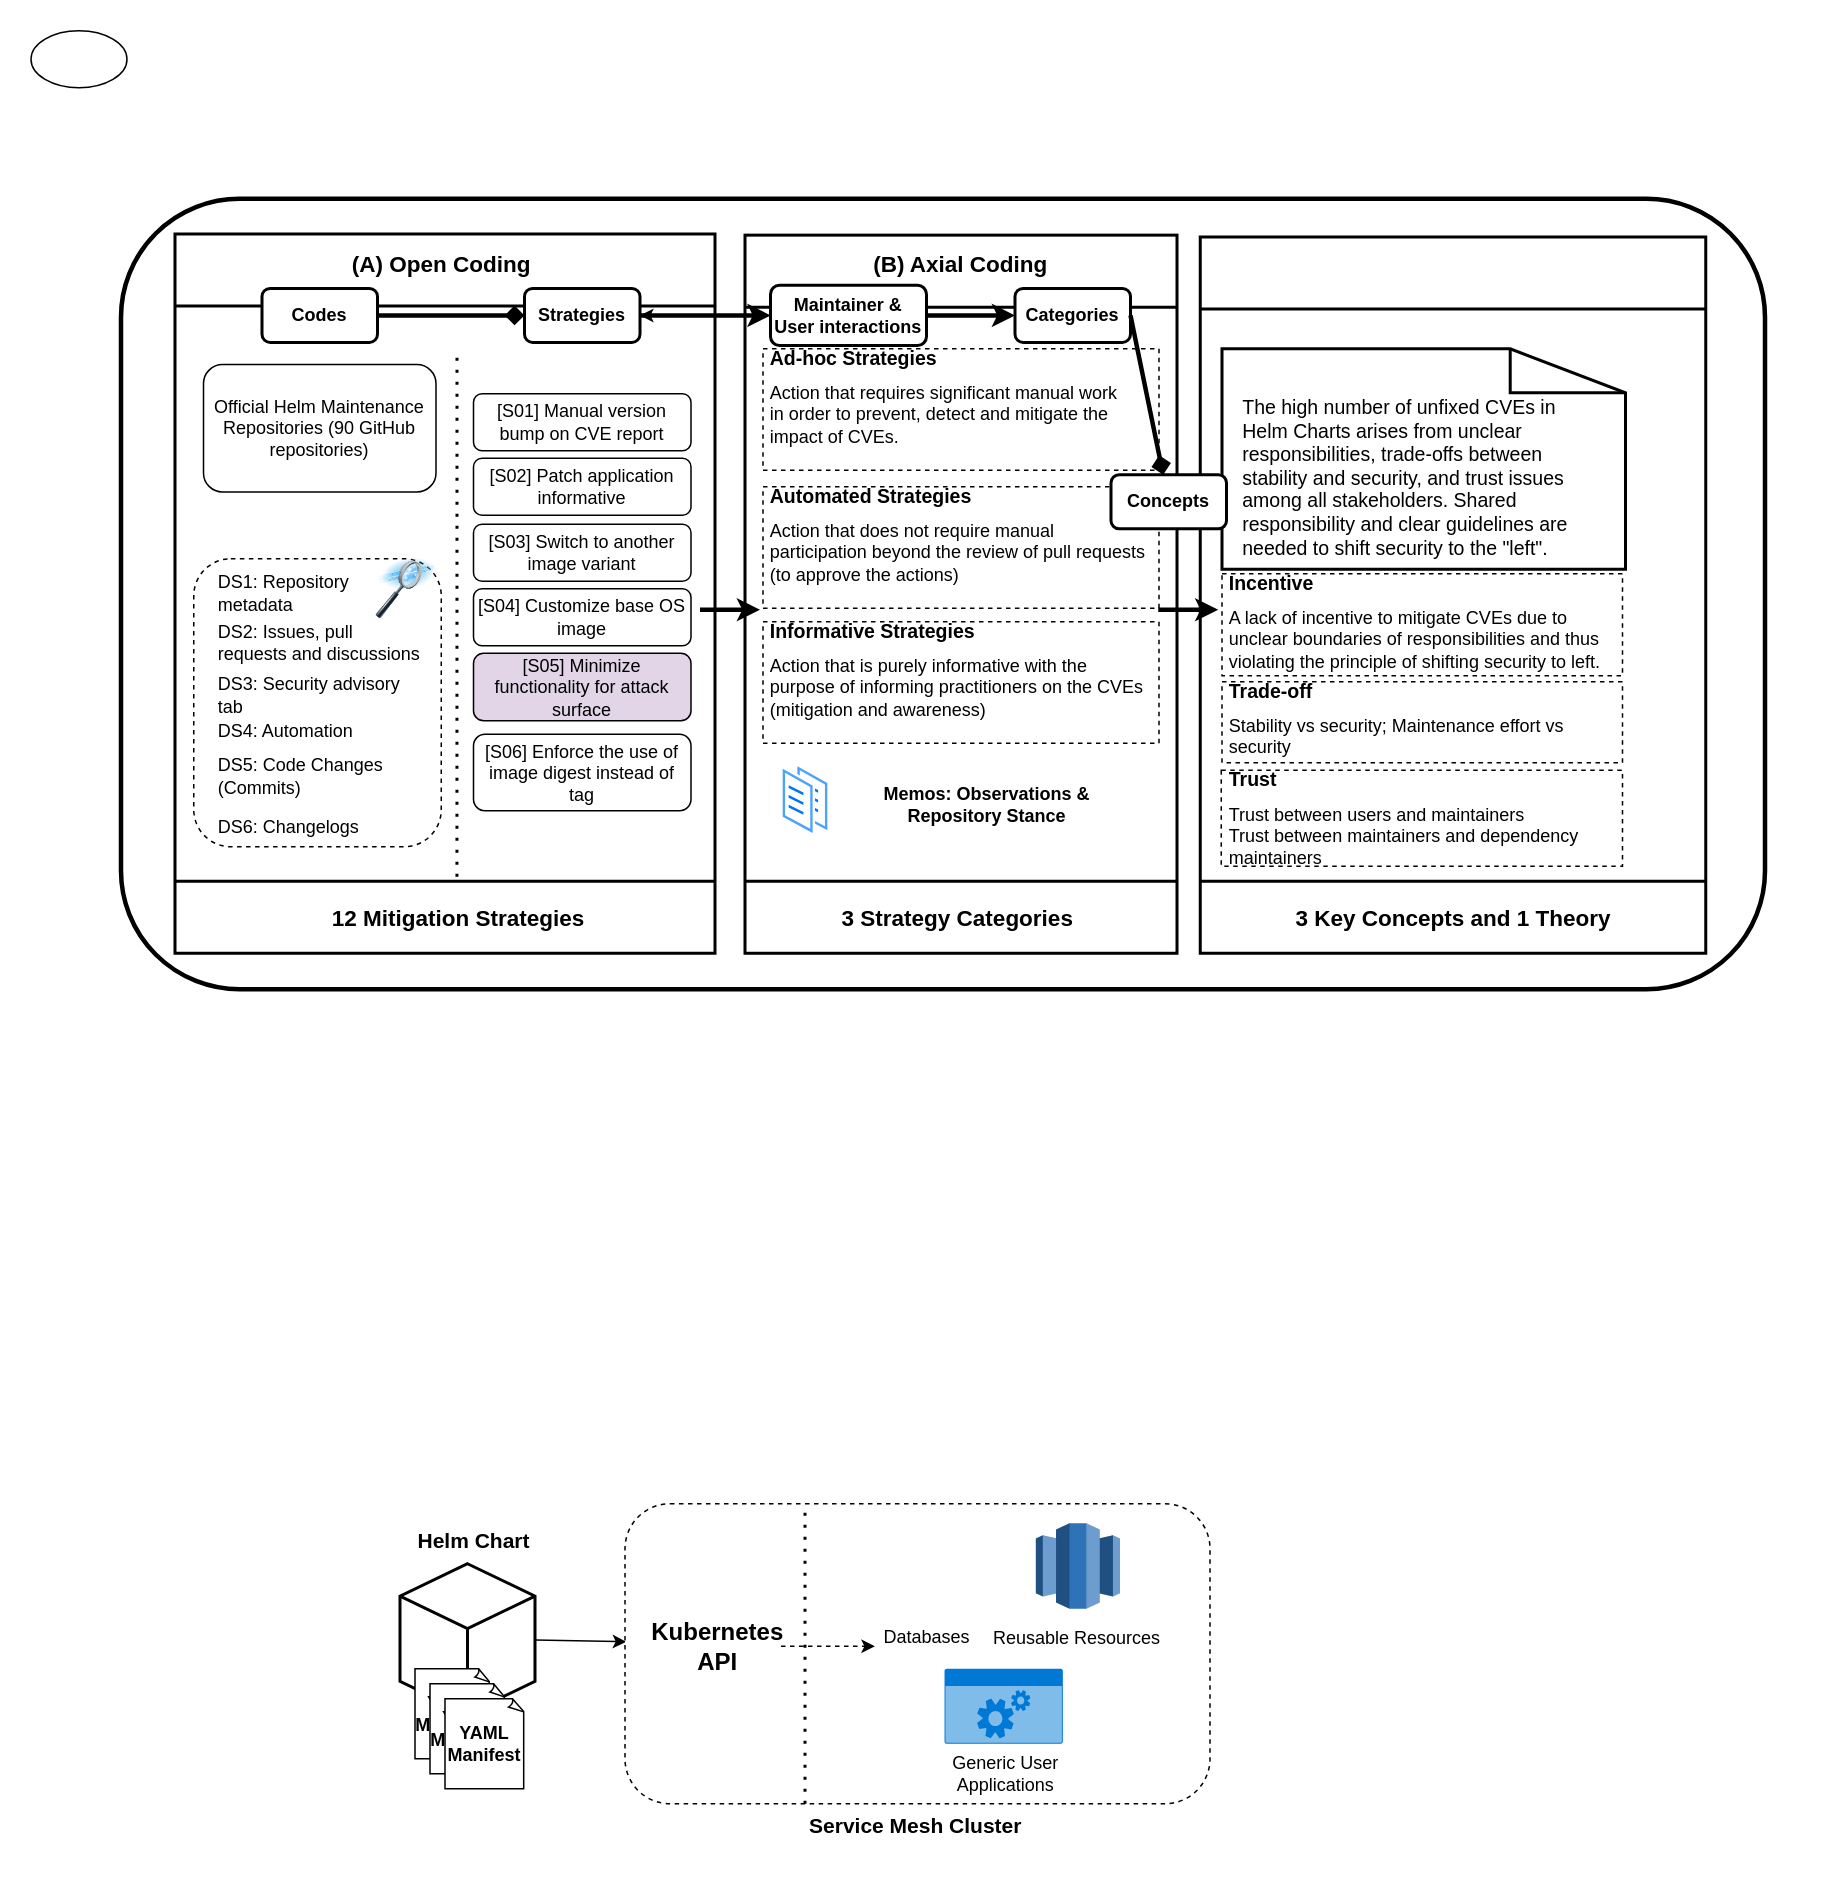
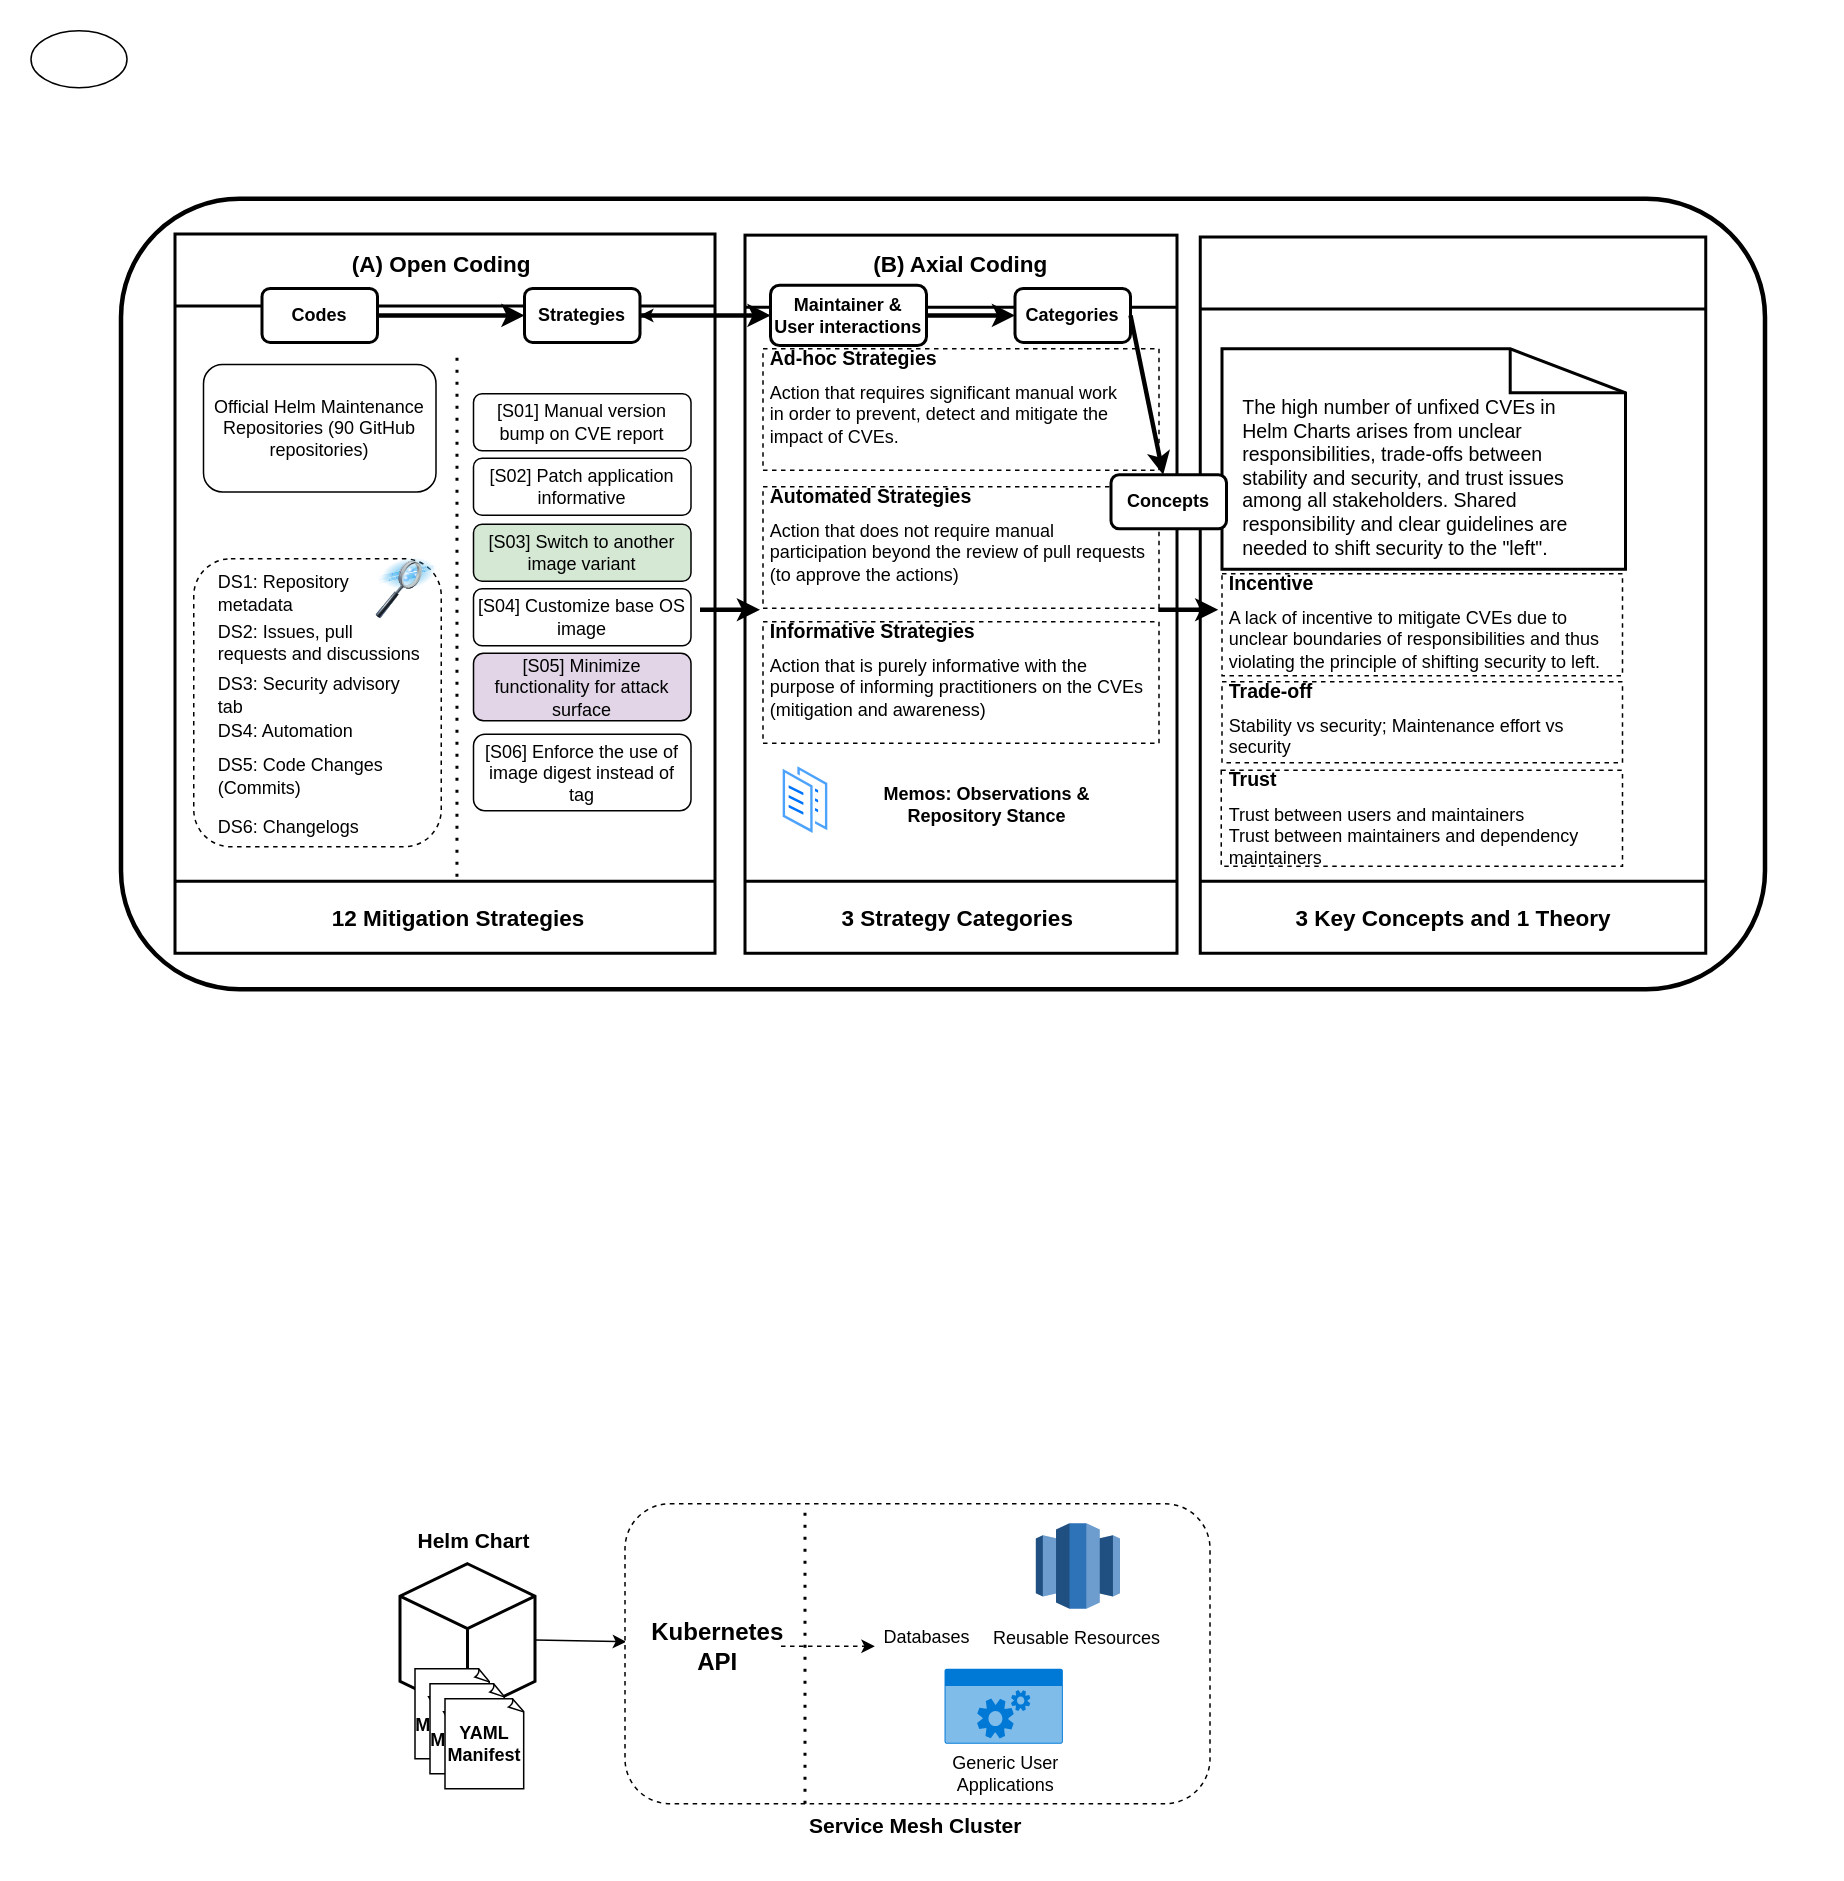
(506, 315) -> (506, 315)
(1160, 458) -> (1160, 458)
(582, 553) -> (582, 553)
